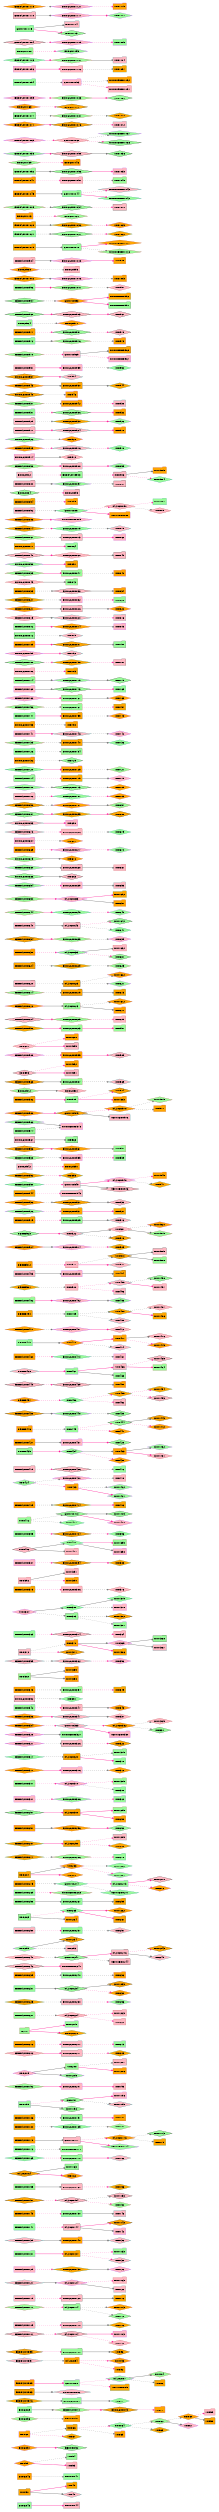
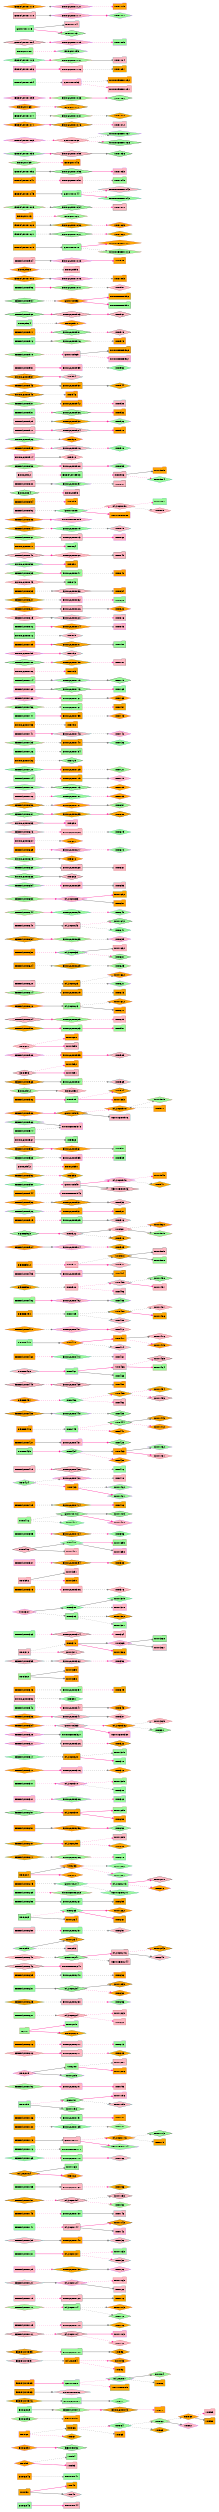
(97, 993) -> (97, 993)
(141, 1110) -> (143, 1108)
(72, 1652) -> (72, 1652)
(120, 2426) -> (120, 2426)
